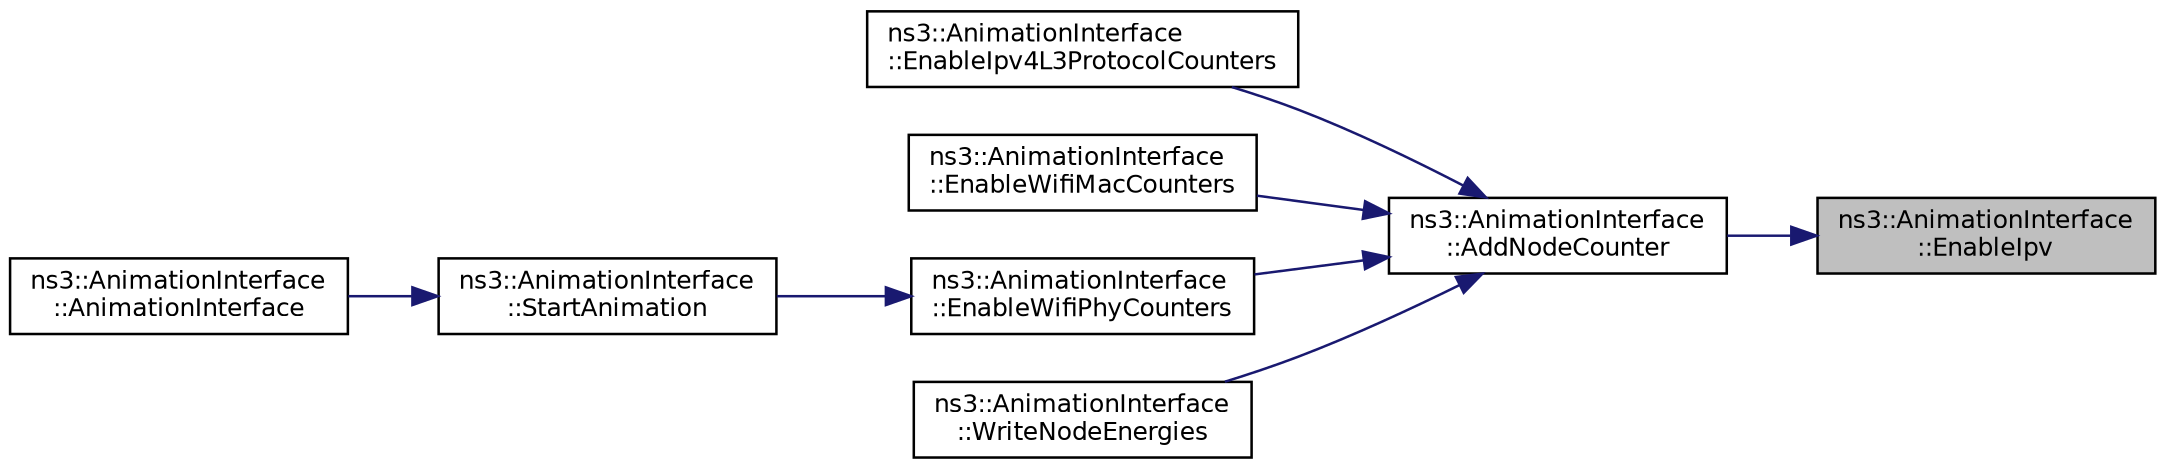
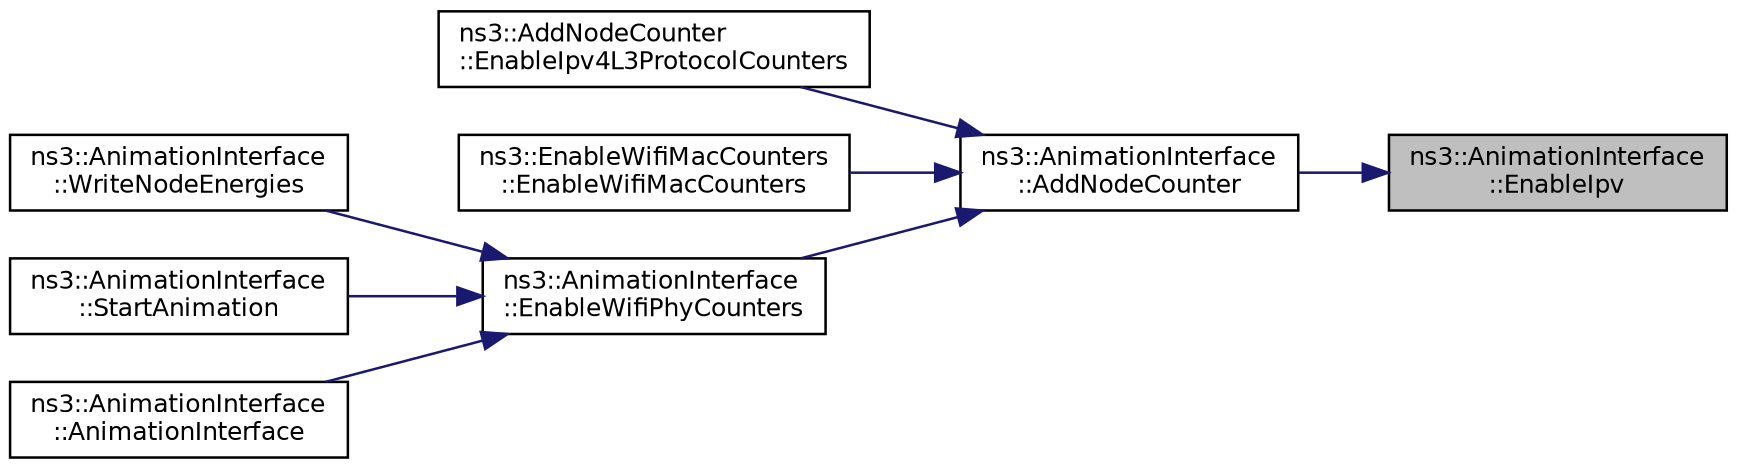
(1083, 49) -> (654, 49)
(1083, 173) -> (654, 173)
(380, 296) -> (404, 361)
(1344, 338) -> (404, 231)
